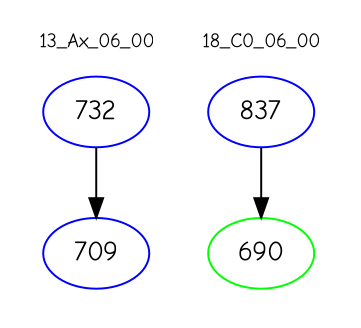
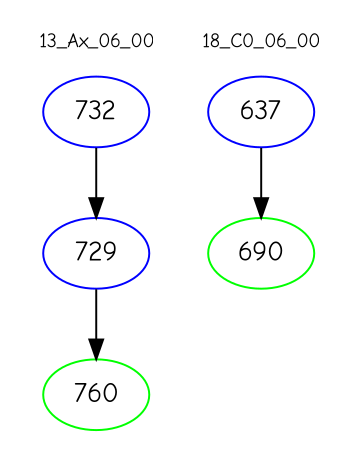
(261, 112) -> (261, 112)
(96, 253) -> (96, 253)
none -> (96, 395)
